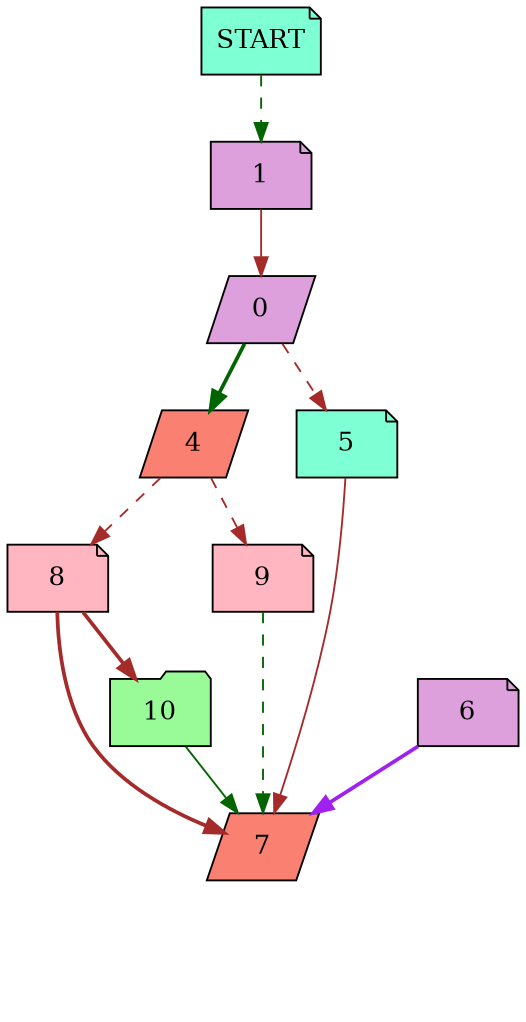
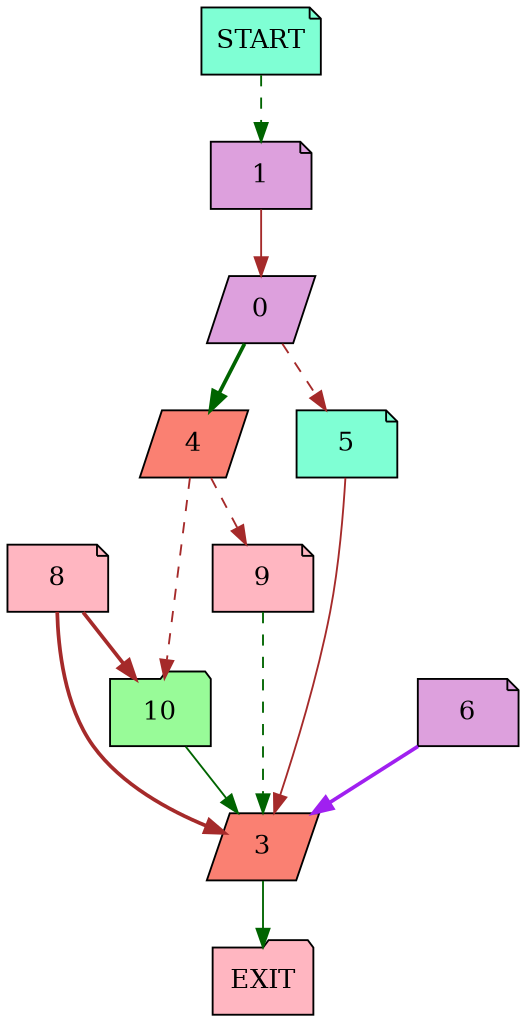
(132, 505) -> (178, 569)
(263, 847) -> (263, 847)
none -> (263, 981)
